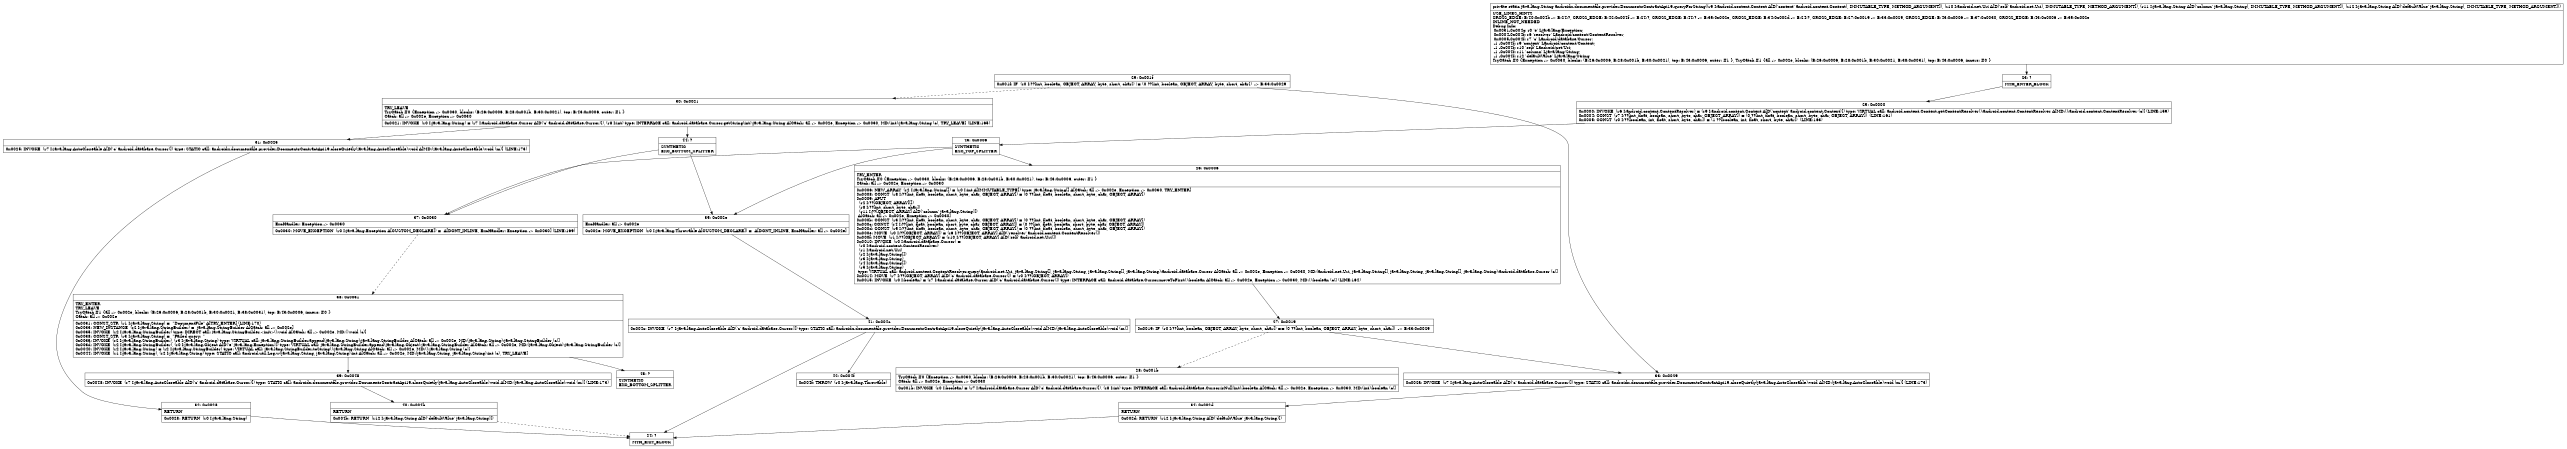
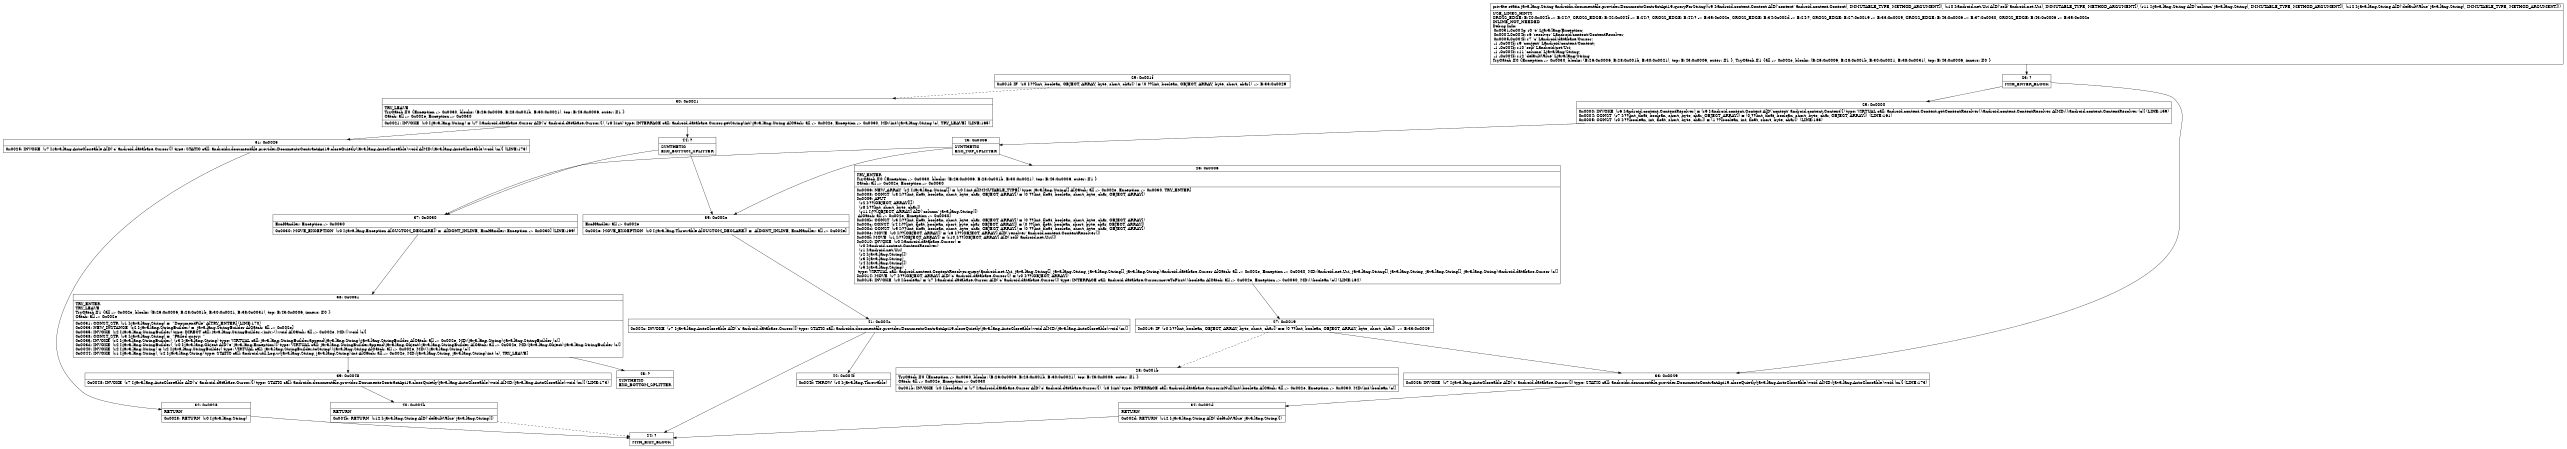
(1528, 122) -> (2098, 298)
(396, 263) -> (396, 263)
